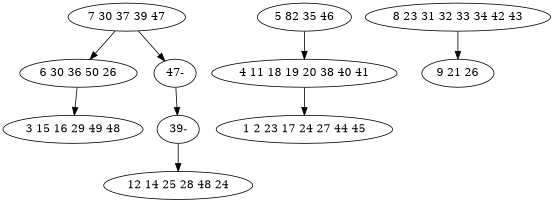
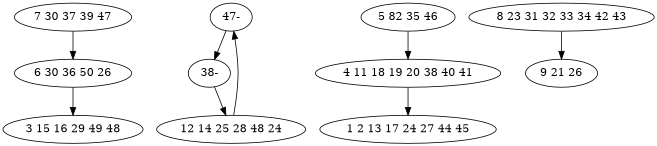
(149, 43) -> (238, 77)
(178, 129) -> (209, 73)
(304, 129) -> (408, 129)
